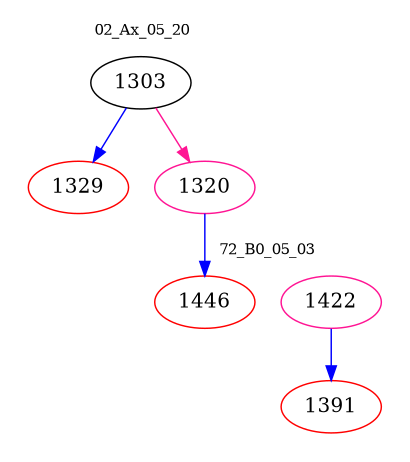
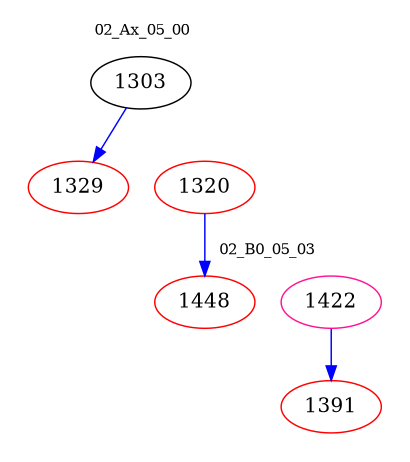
(142, 31) -> (142, 31)
(169, 129) -> none
(205, 187) -> (205, 187)
(267, 251) -> (267, 251)
(205, 302) -> (205, 302)
